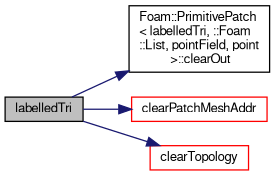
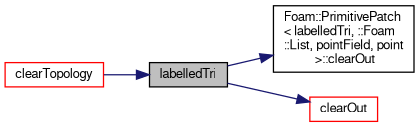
(199, 109) -> (344, 109)
(115, 131) -> (120, 75)
